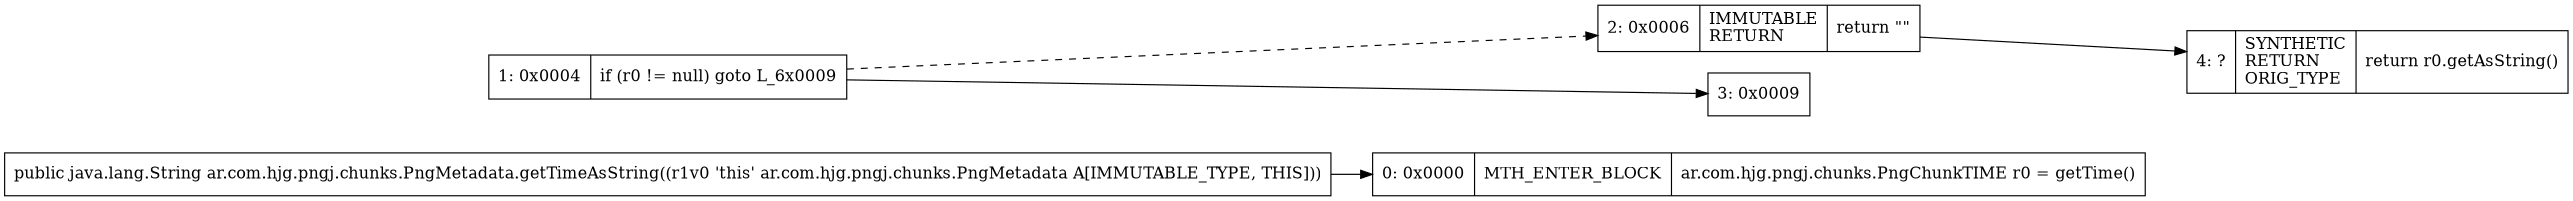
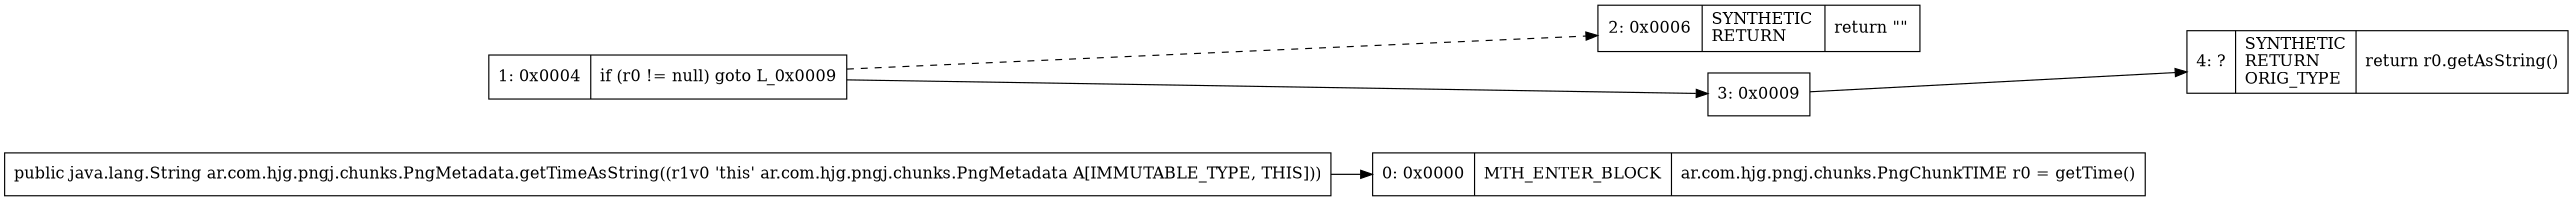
(1764, 19) -> (1762, 19)
(2047, 44) -> (1993, 82)
(719, 76) -> (719, 76)
